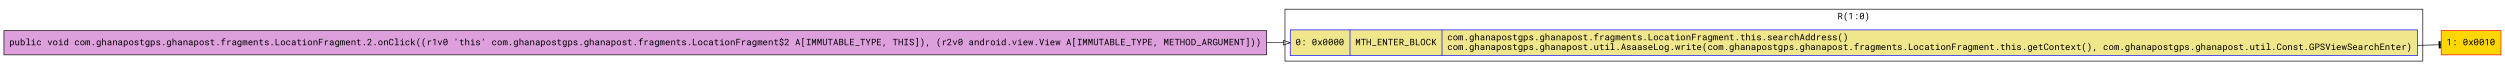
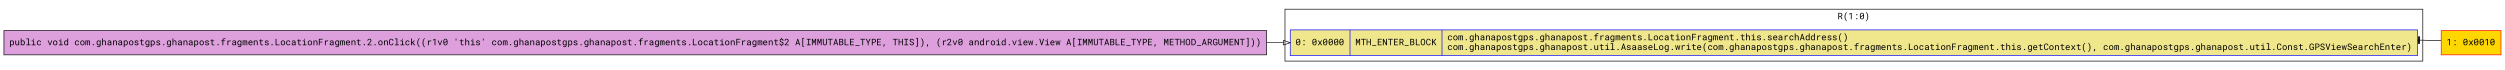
(2428, 45) -> (2431, 40)
